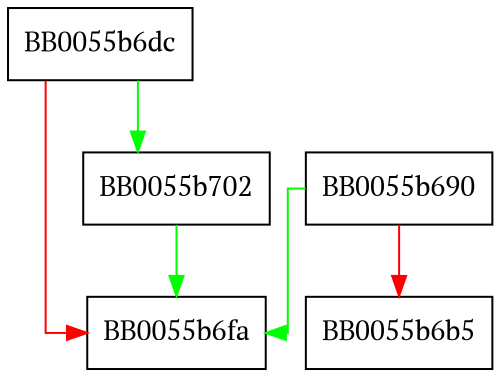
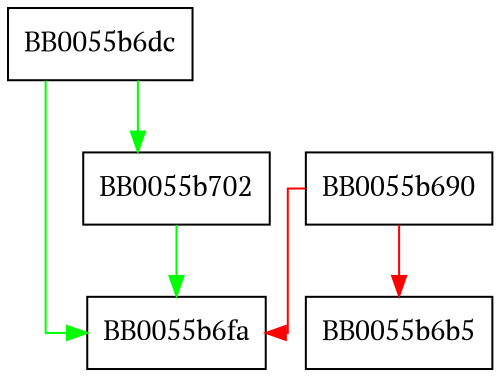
(46, 217) -> (46, 217)
(288, 253) -> (288, 253)
